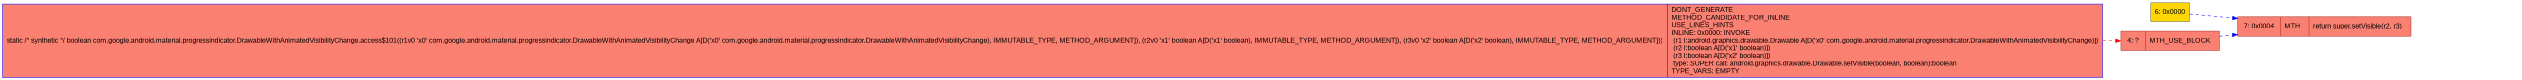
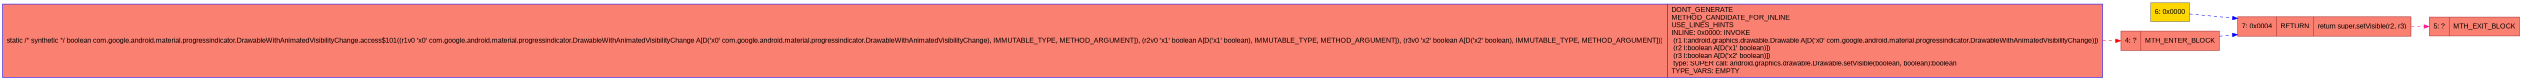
(2292, 26) -> (2295, 26)
none -> (2474, 27)
(2180, 41) -> (2180, 41)
